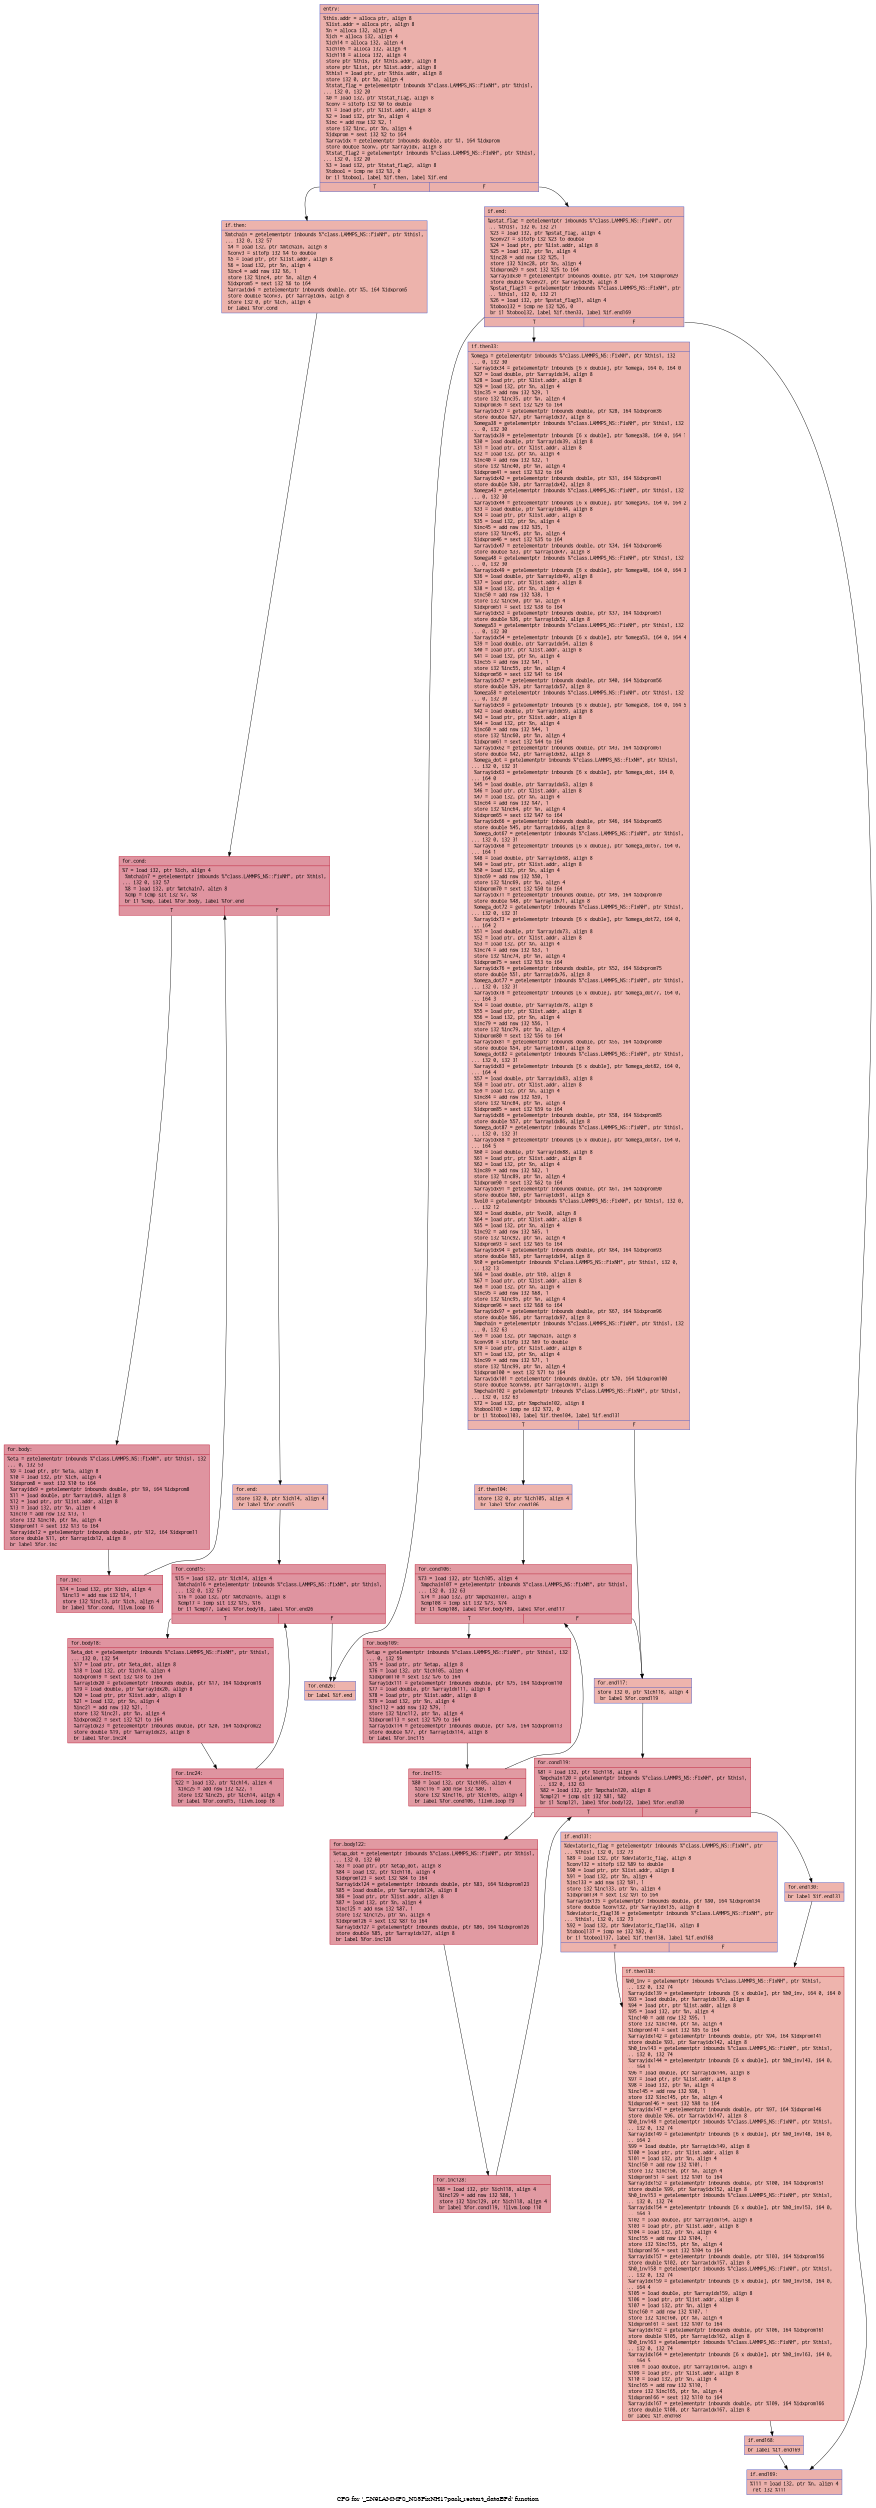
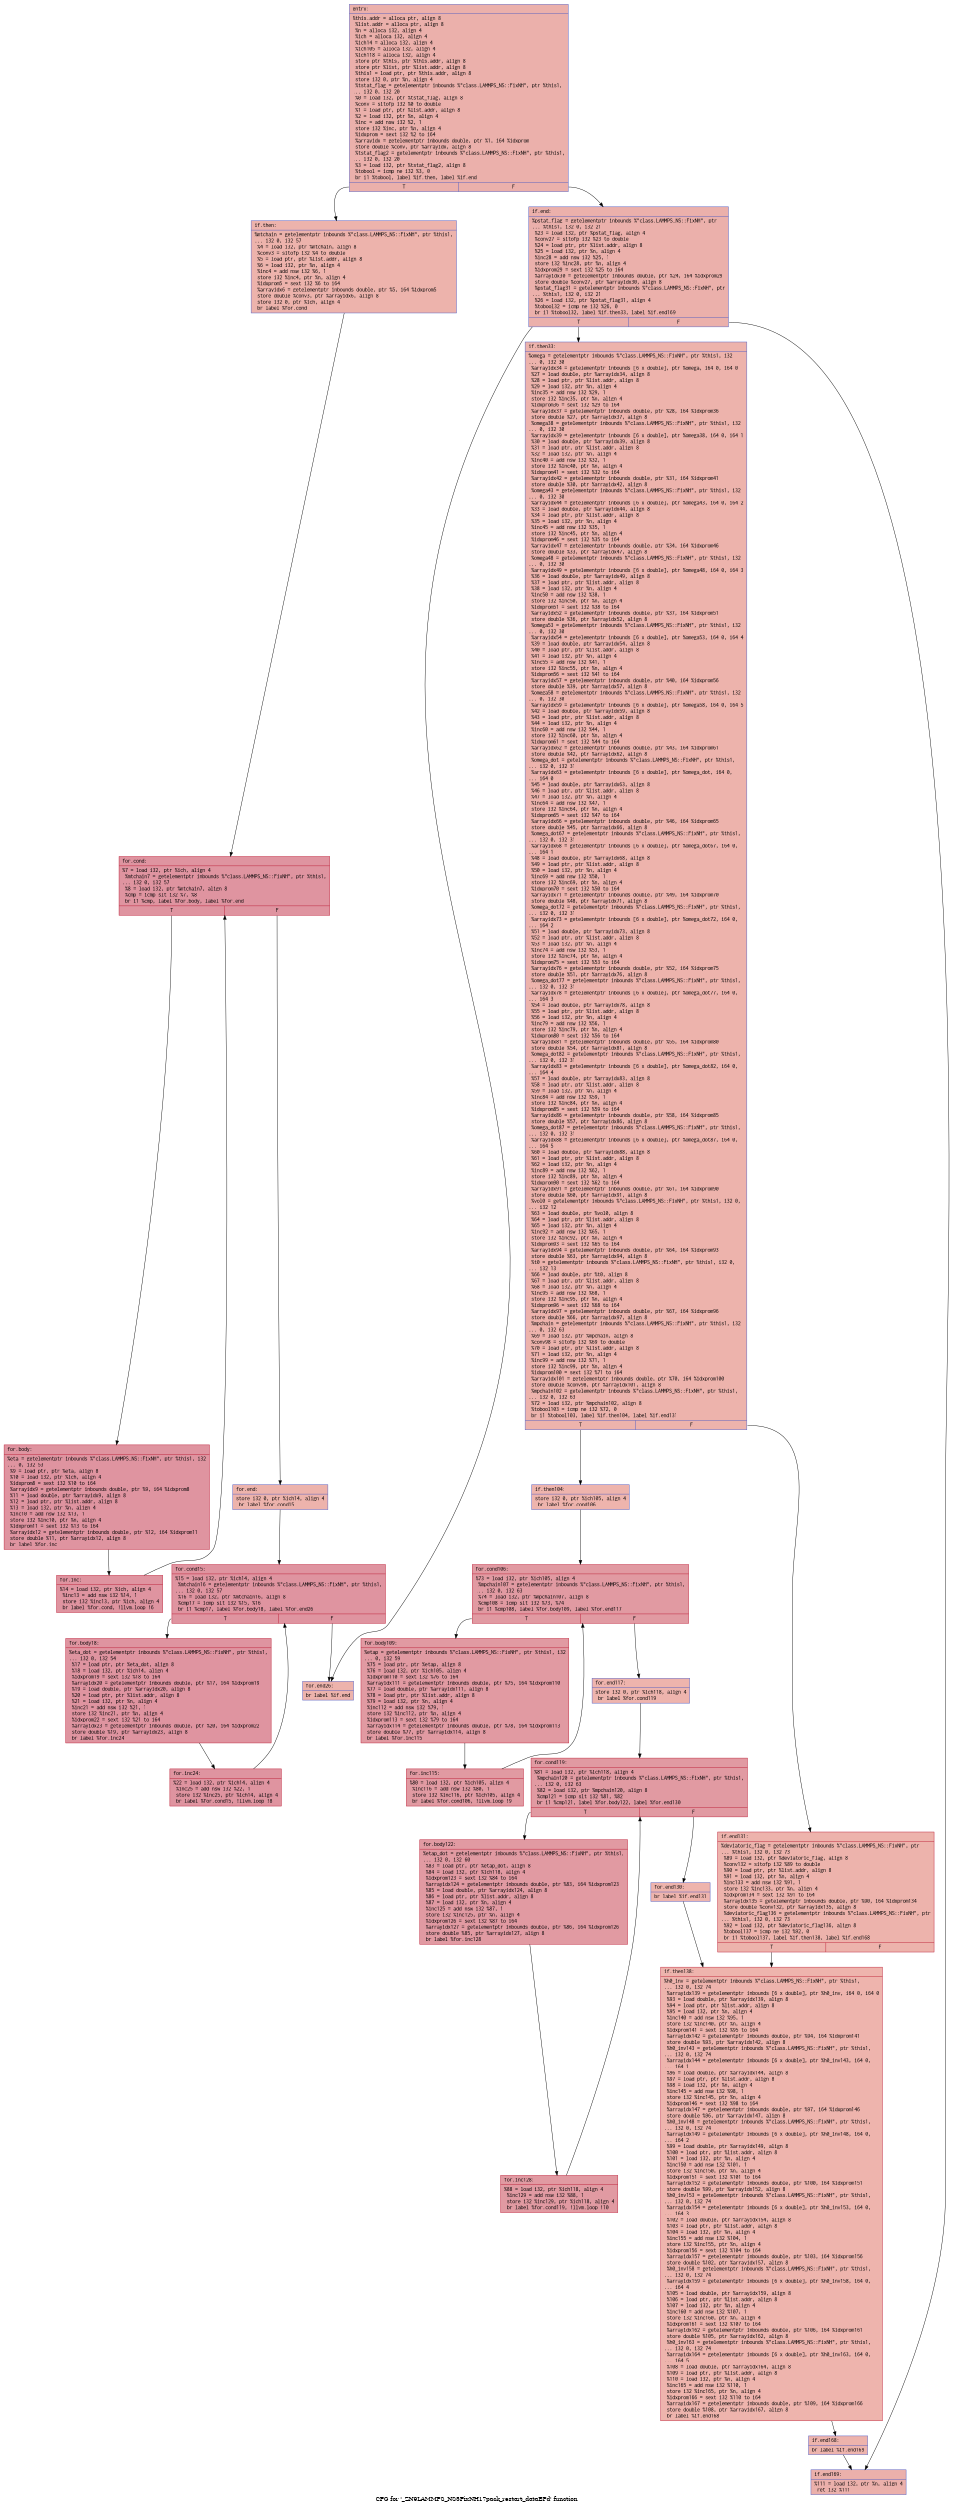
(637, 1552) -> (792, 1612)
(669, 1892) -> (826, 1892)
